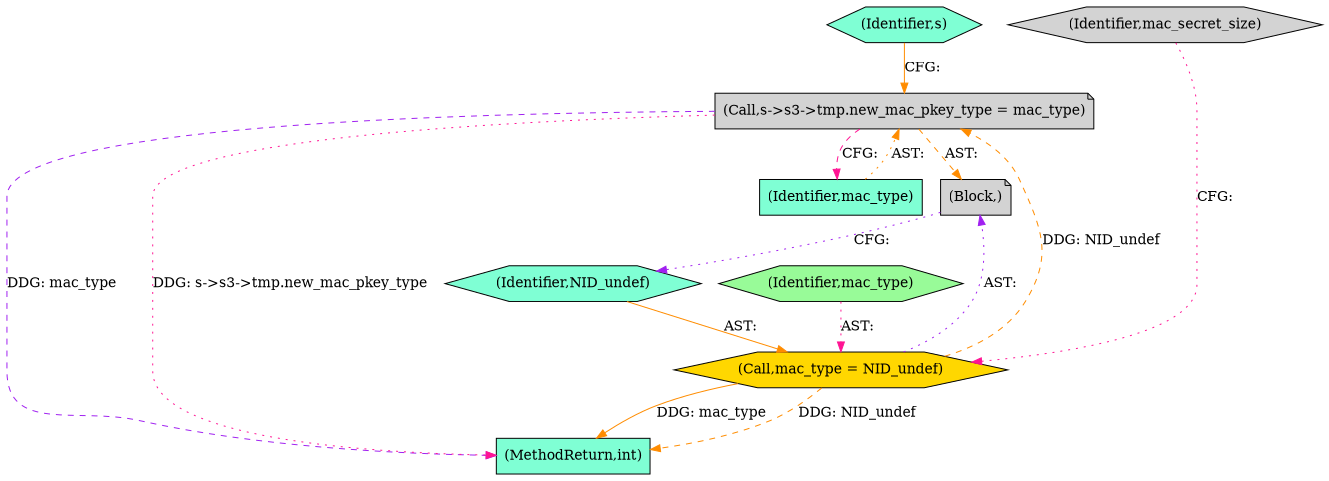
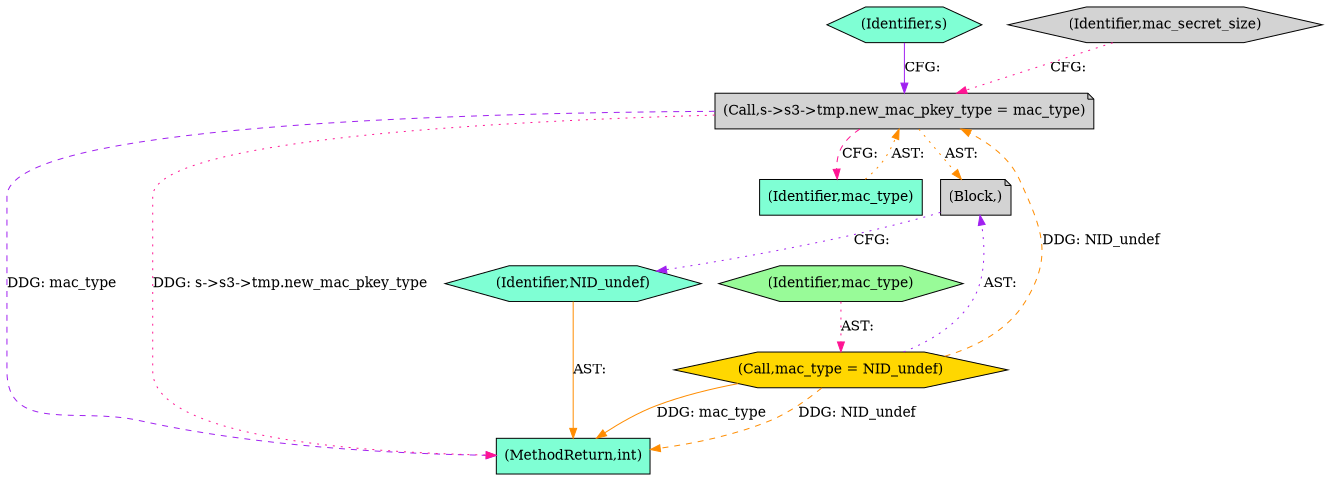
(904, 63) -> (904, 63)
(937, 150) -> (937, 150)
(1197, 282) -> (1040, 66)
(702, 325) -> (573, 365)
